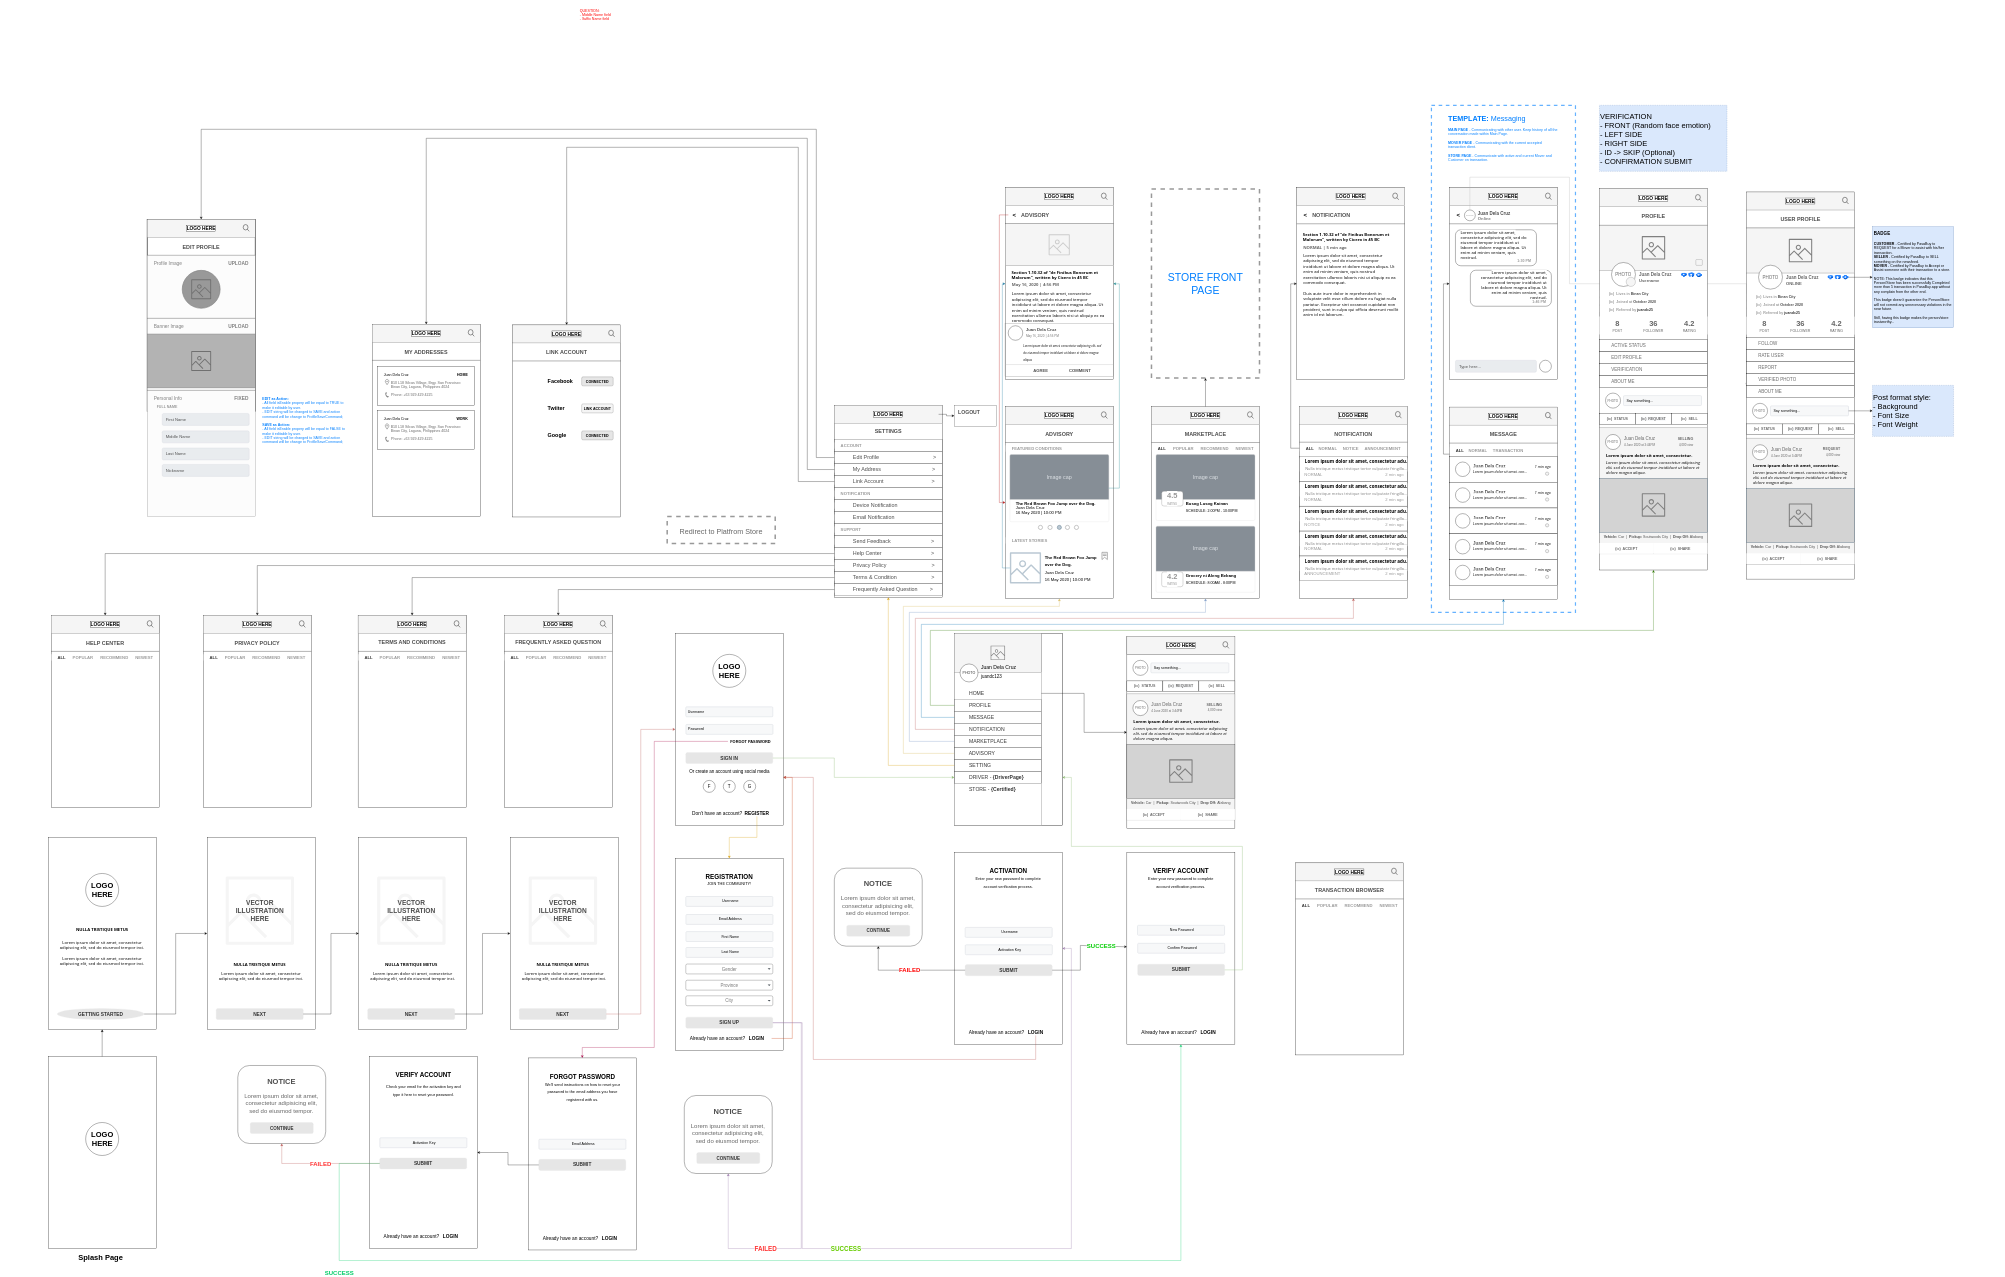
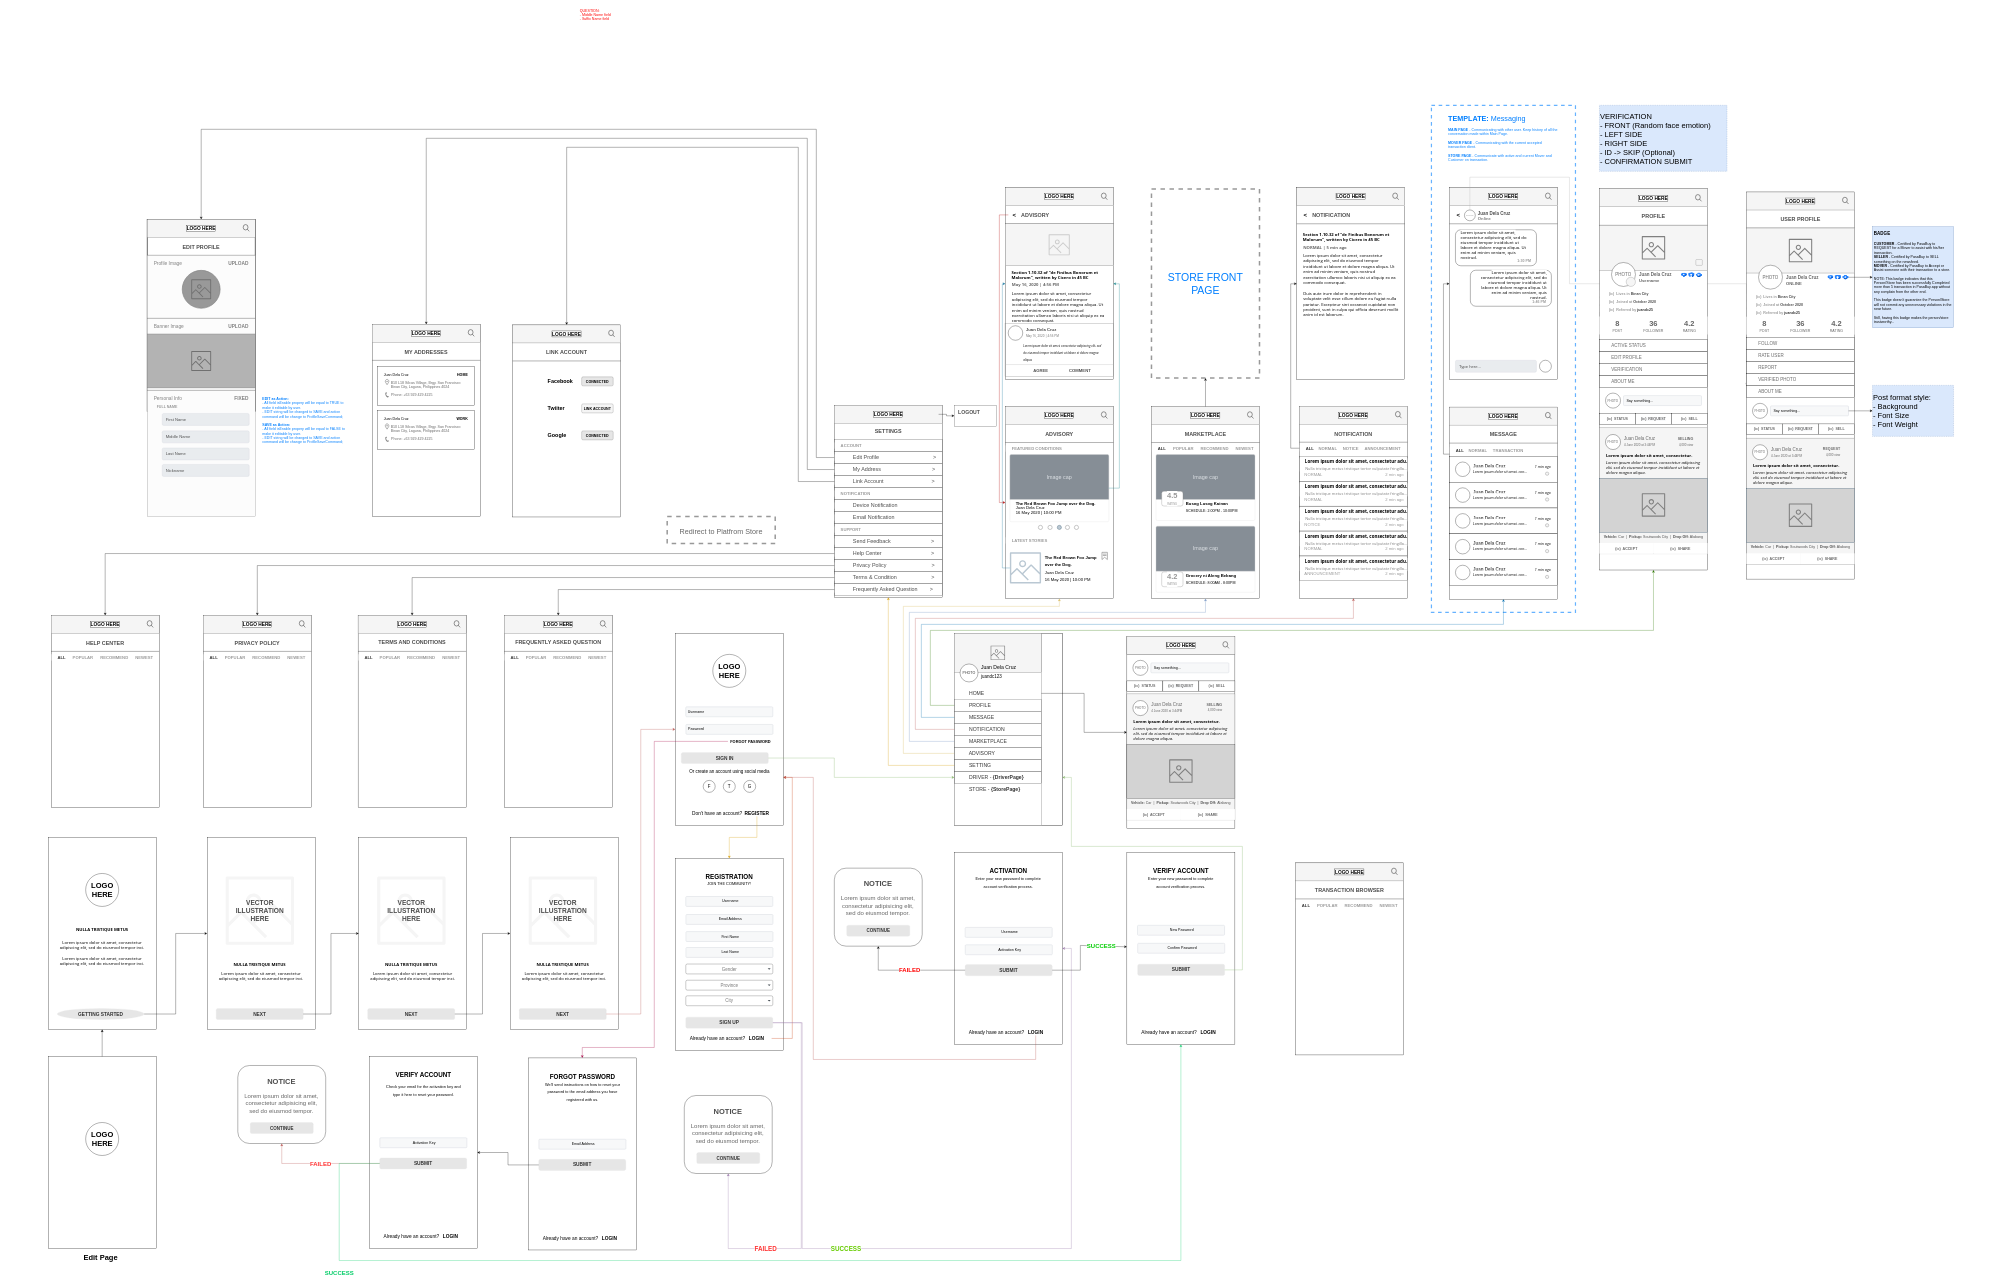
(729, 758) -> (725, 758)
(969, 789) -> (970, 789)
(101, 1257) -> (101, 1257)
